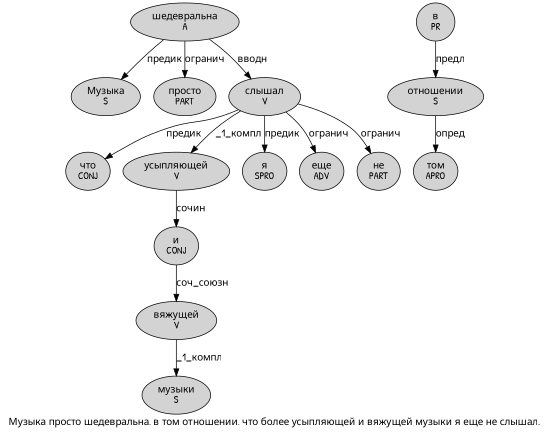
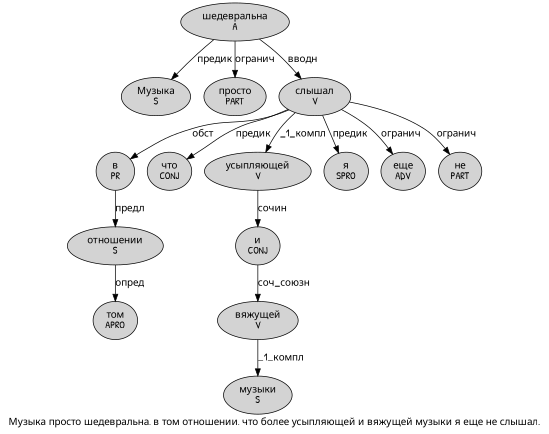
none -> (210, 124)
